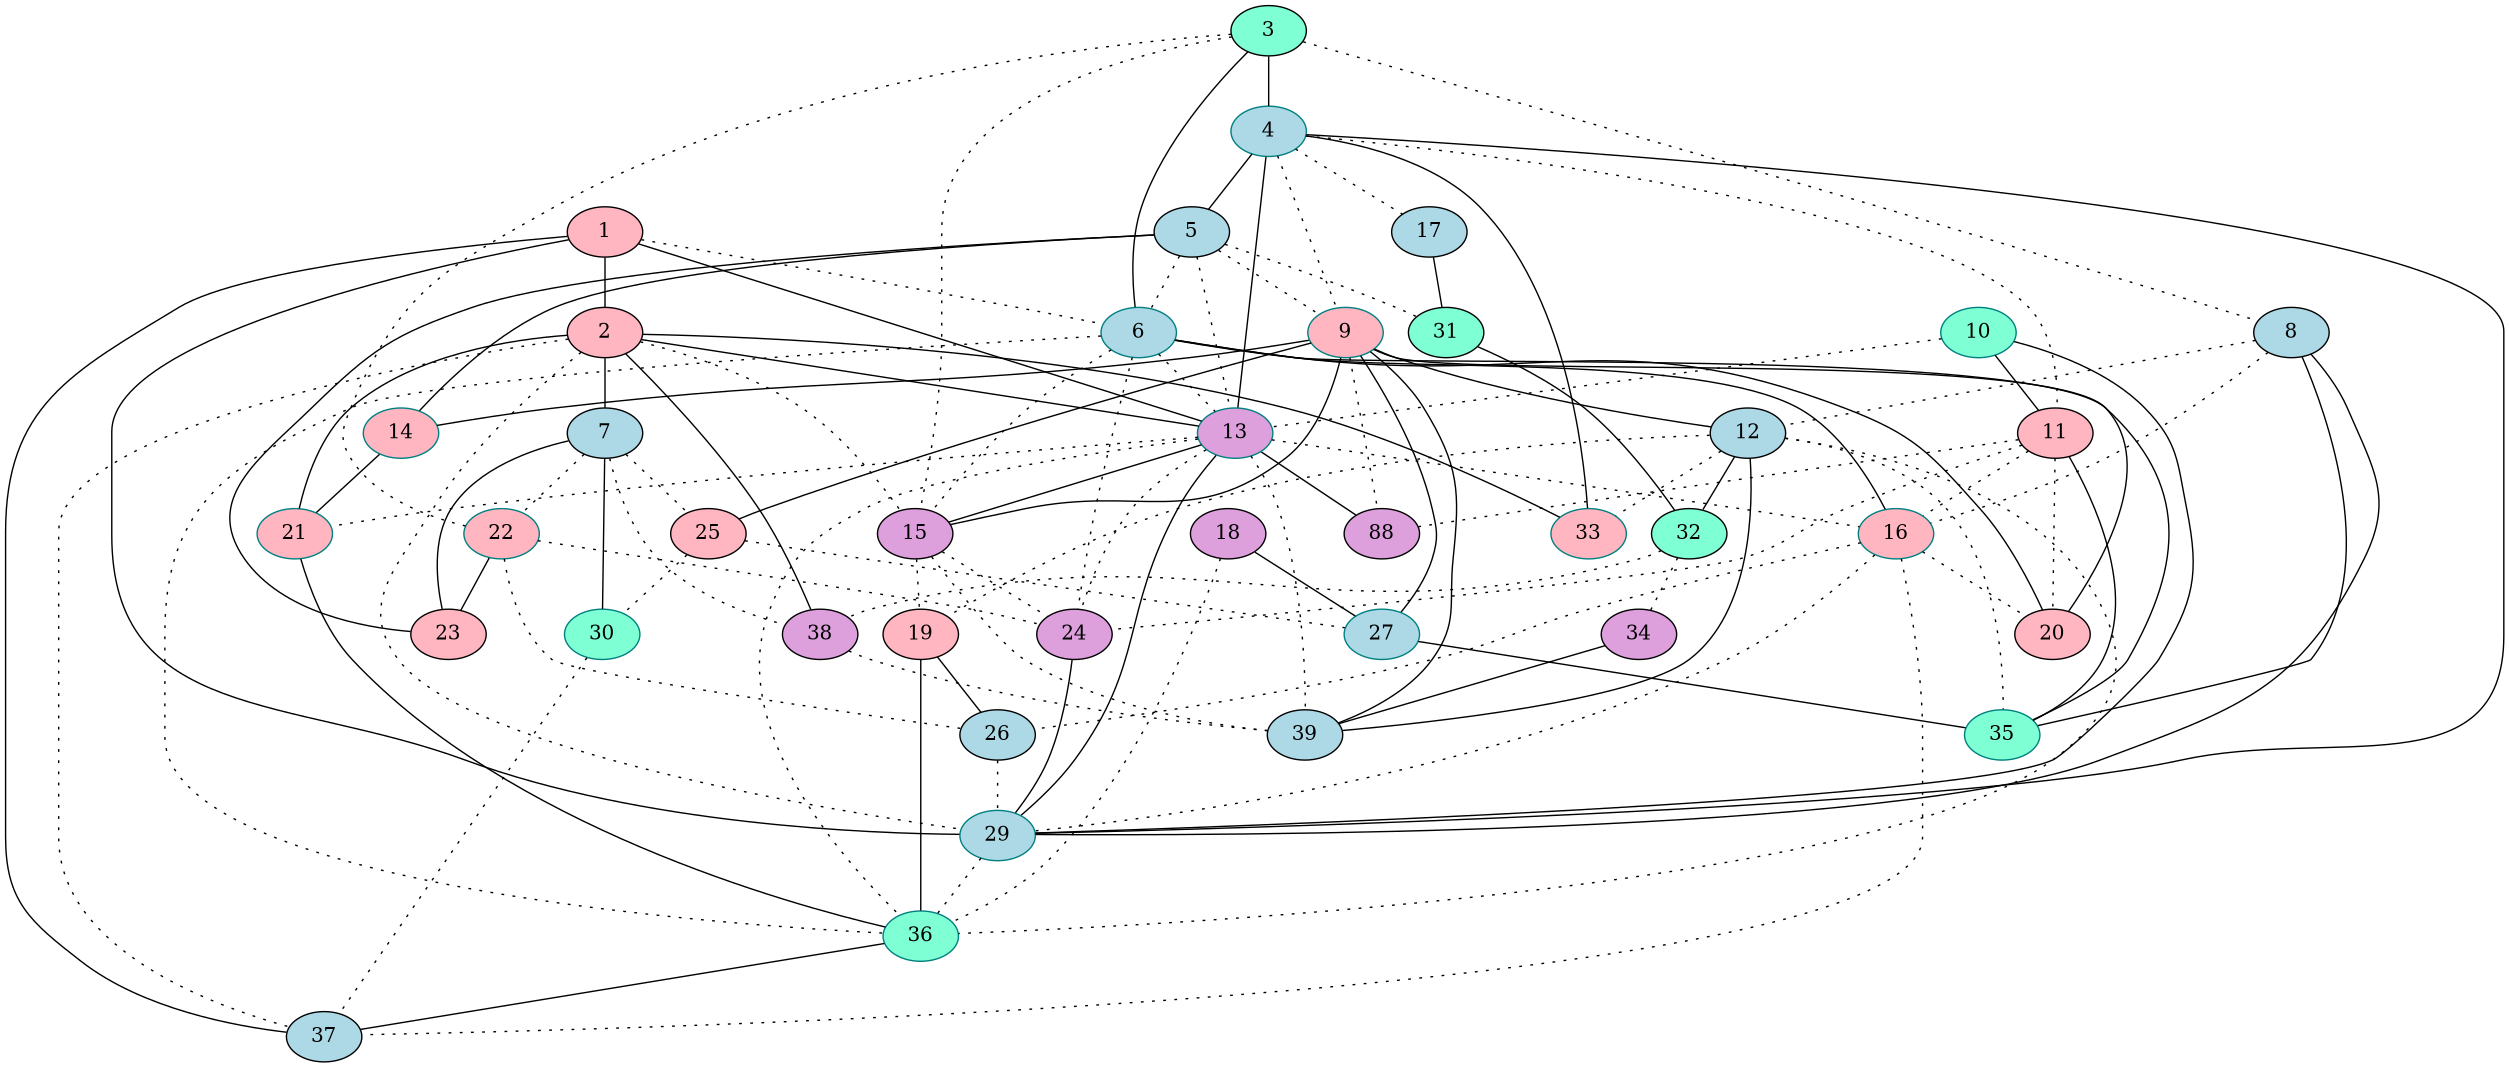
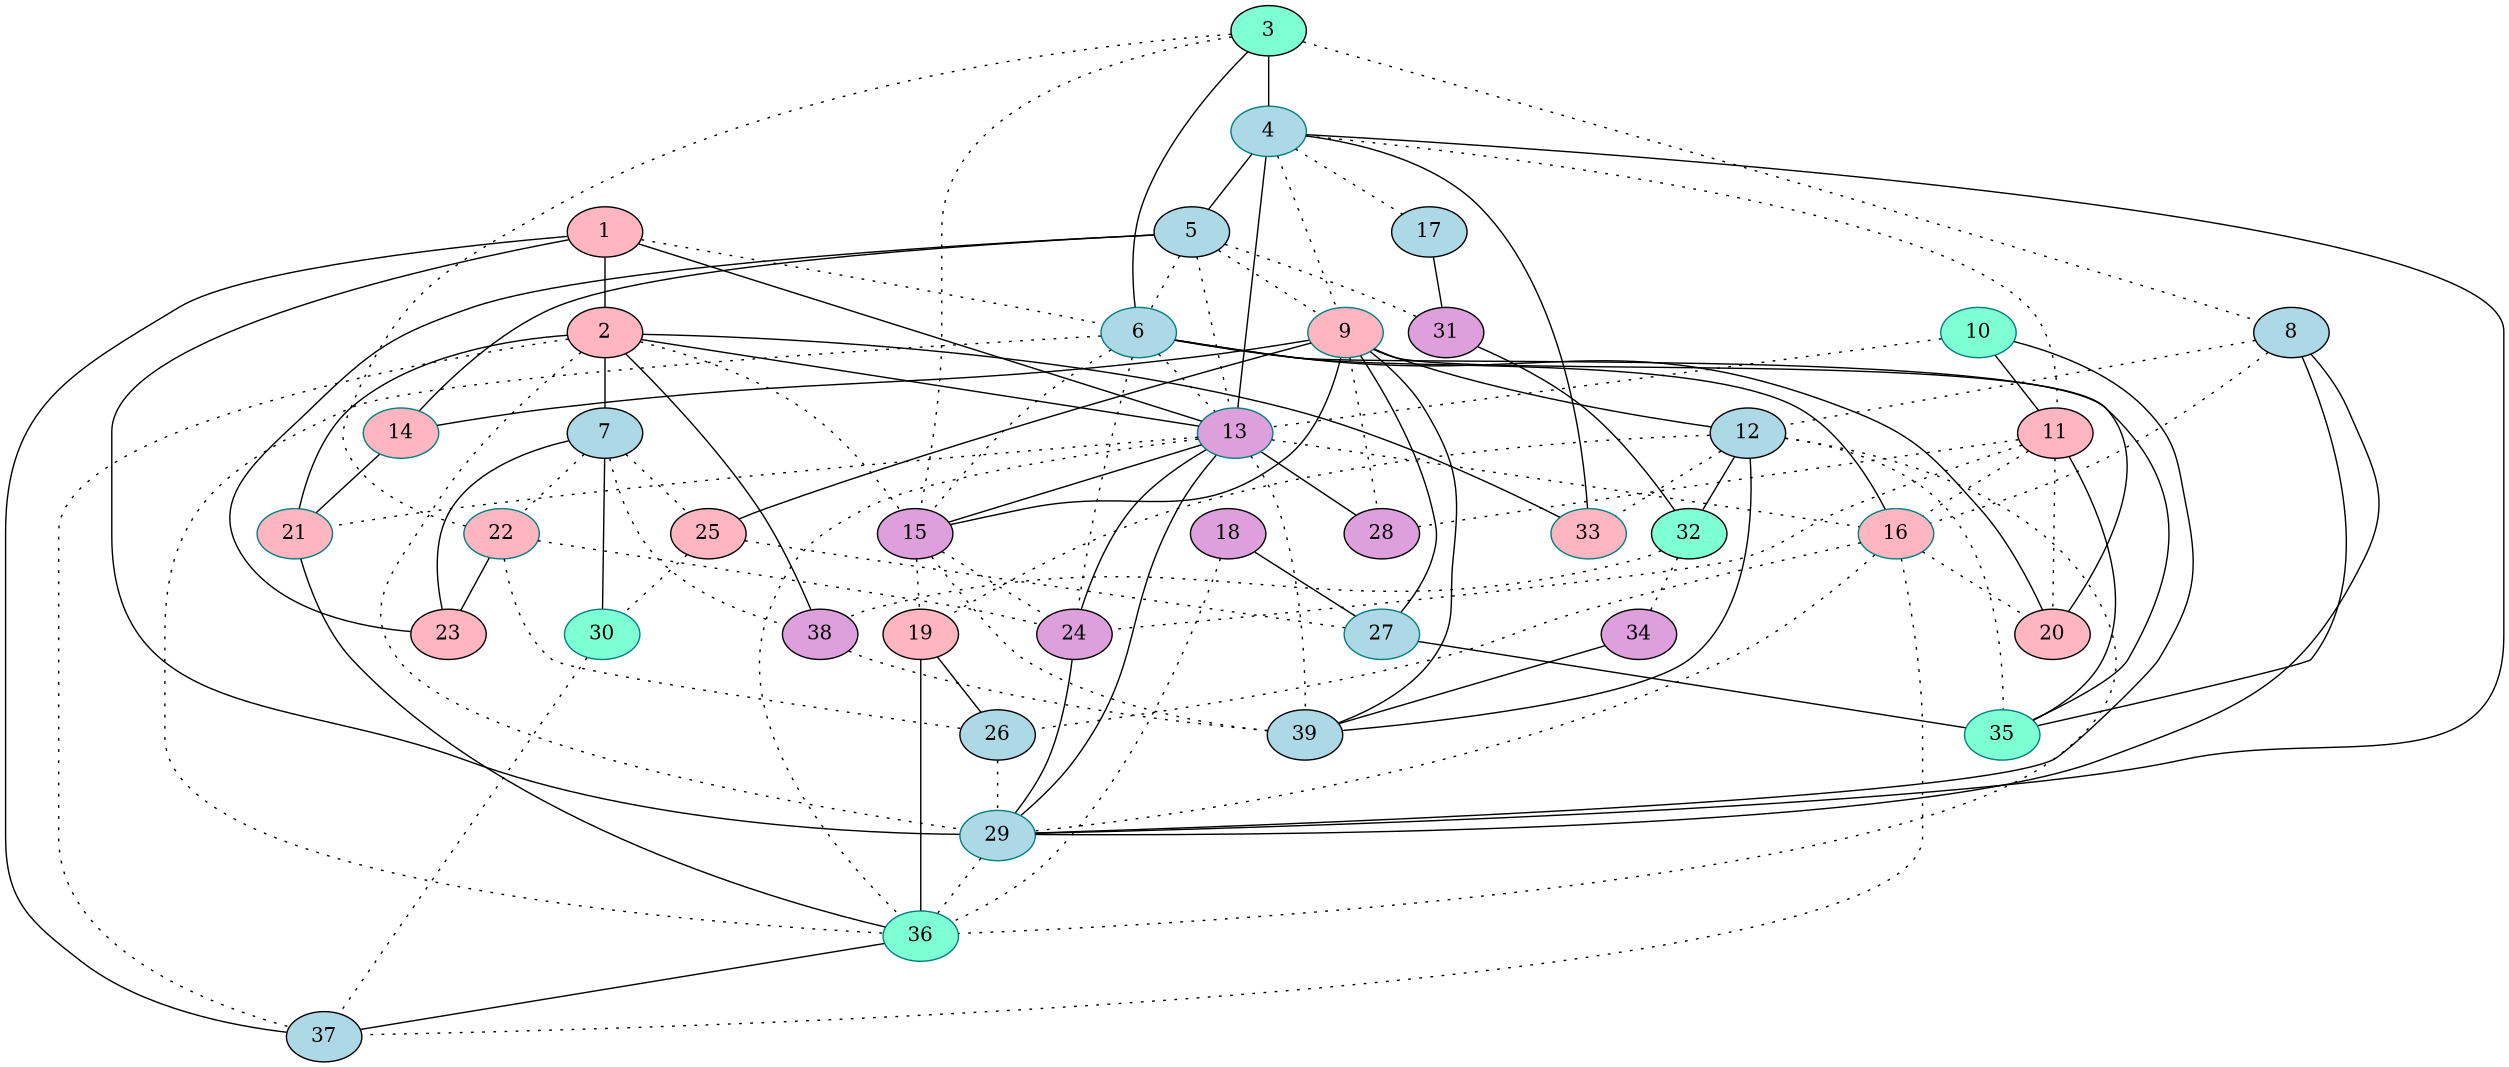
(1446, 333) -> (1446, 333)
(1126, 516) -> (1126, 516)
(1382, 534) -> (1382, 534)
